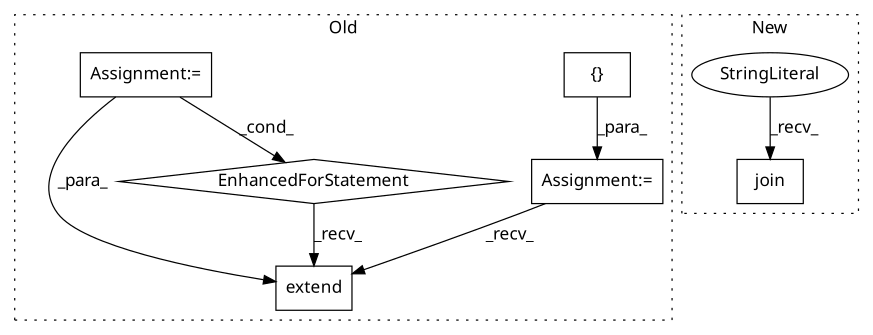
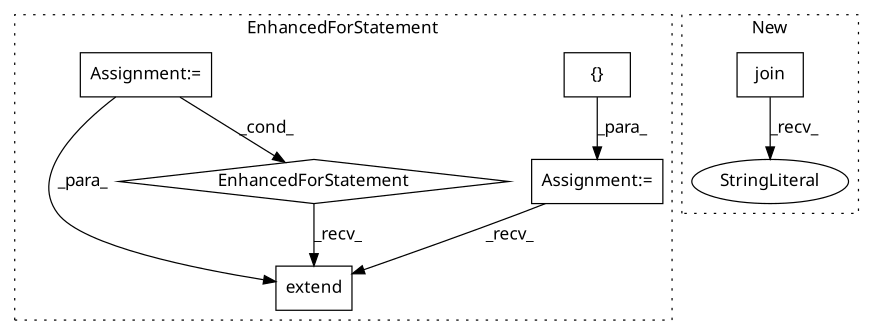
(343, 29) -> (343, 29)
(770, 122) -> (770, 122)
